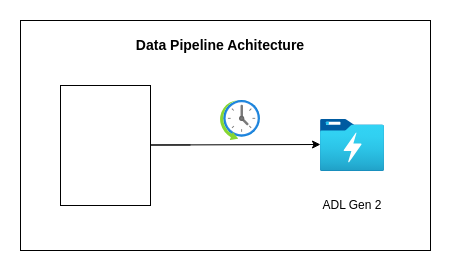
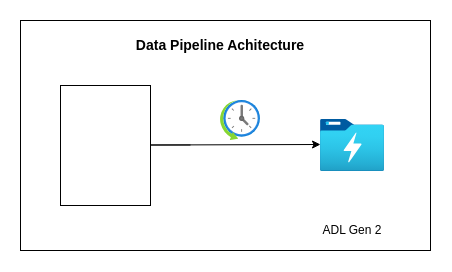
(353, 206) -> (353, 231)
